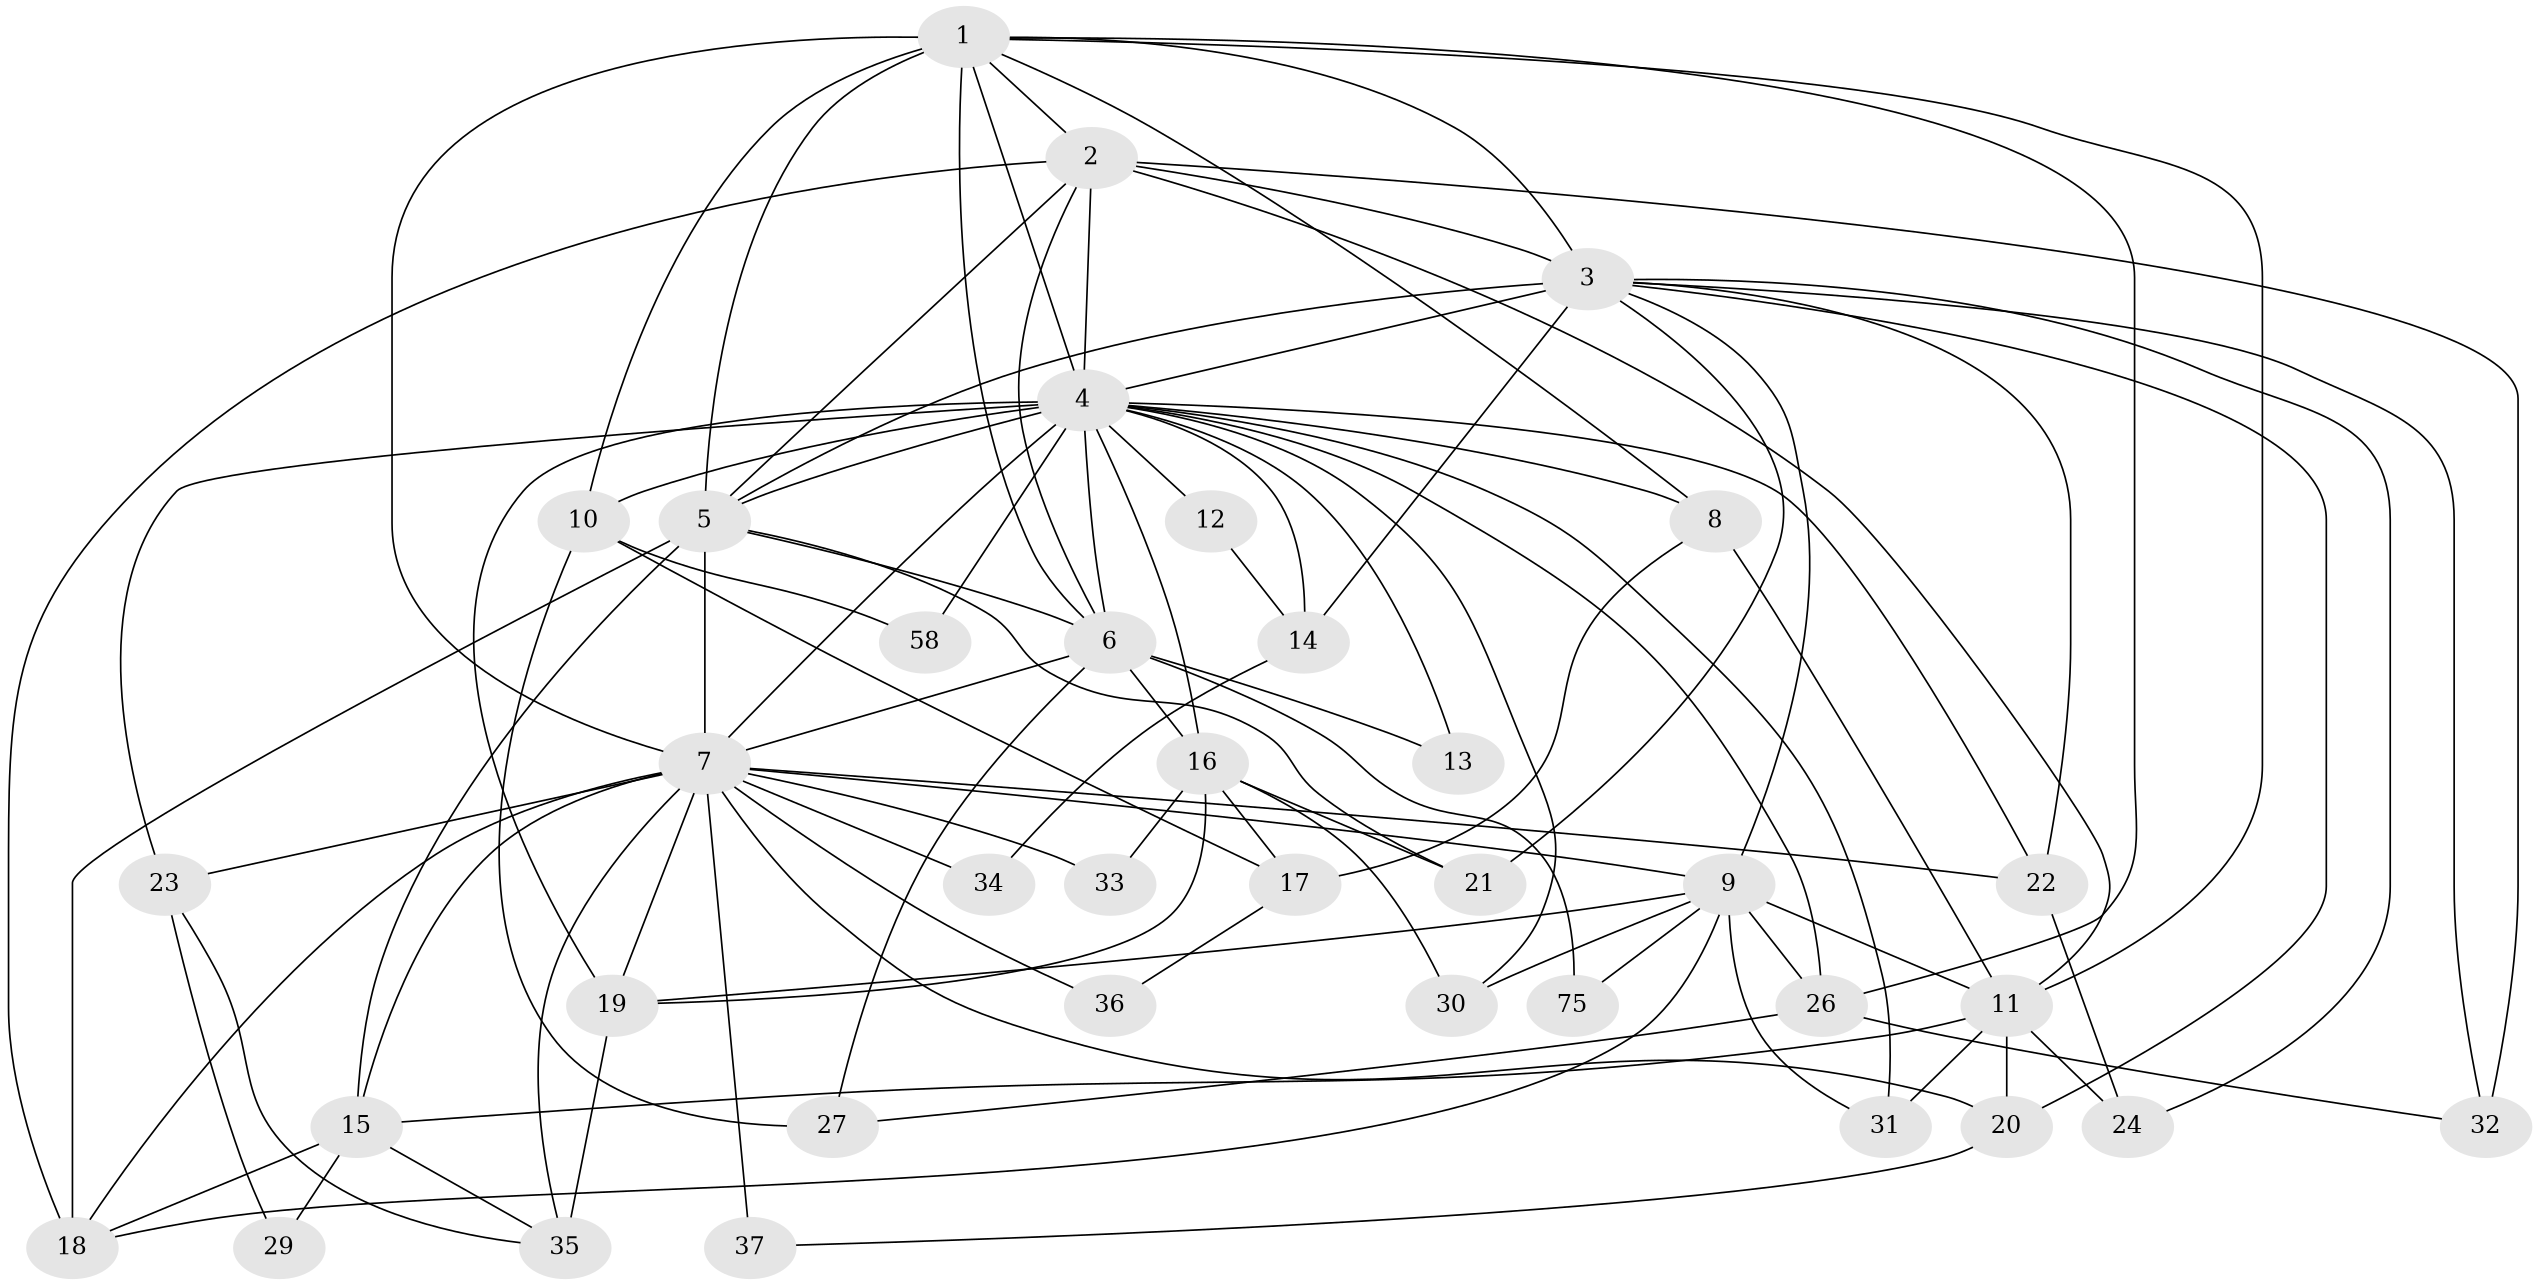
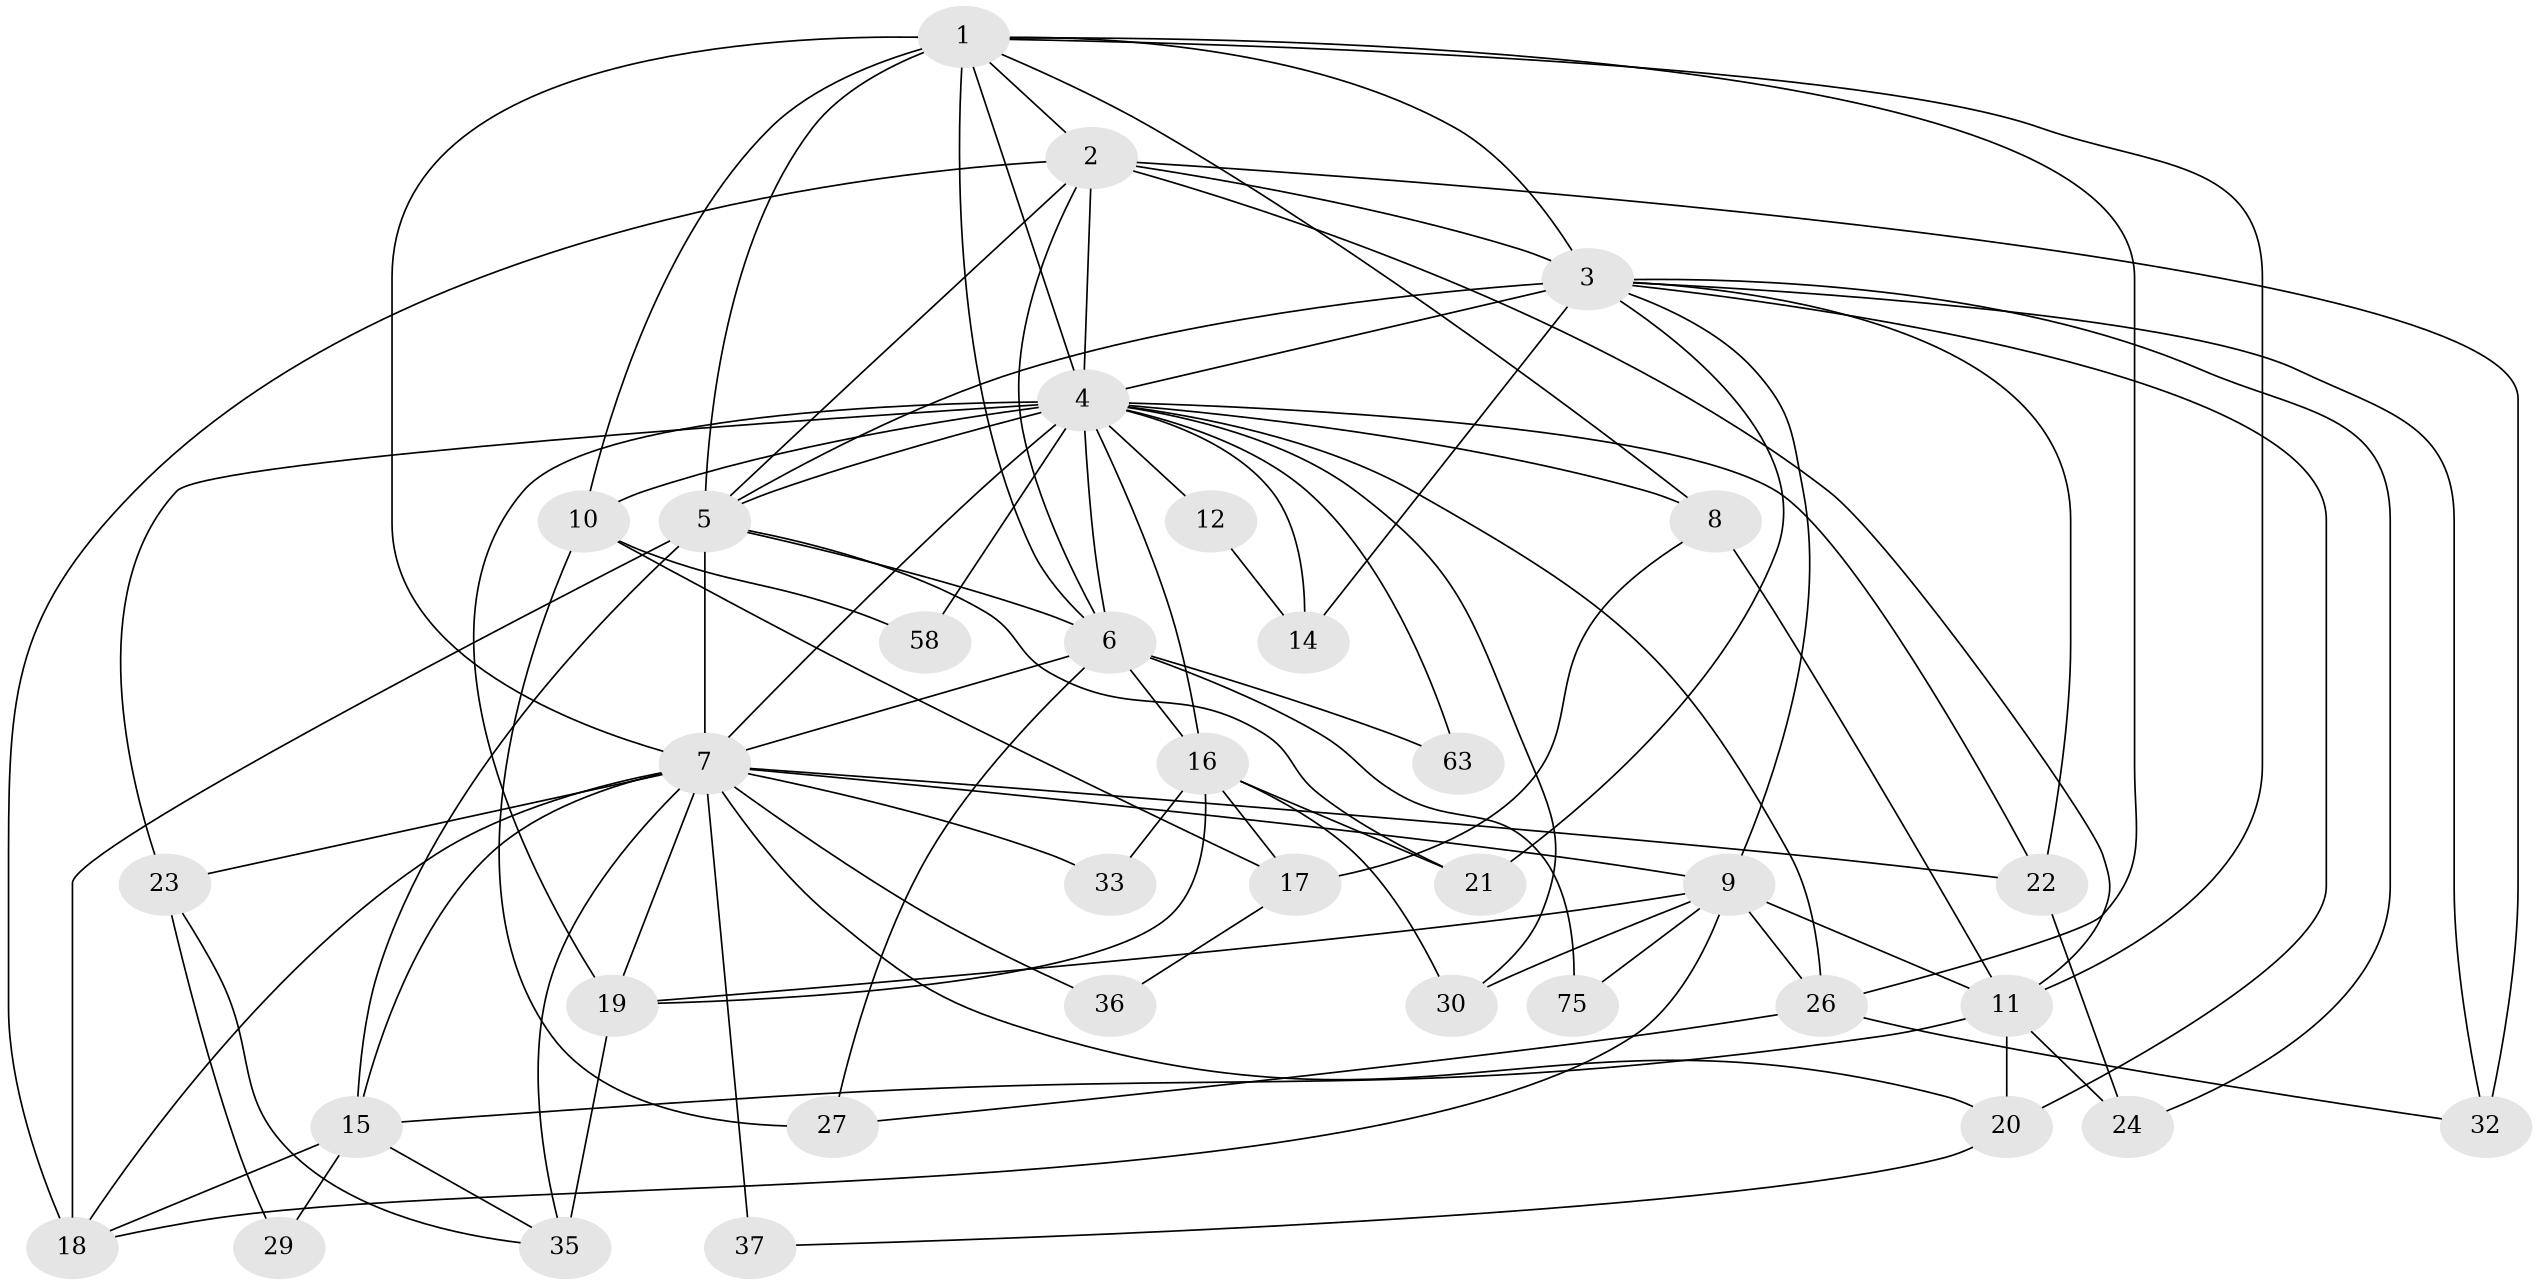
(1458, 764) -> (1458, 764)
(989, 885) -> none
(1886, 1127) -> none
